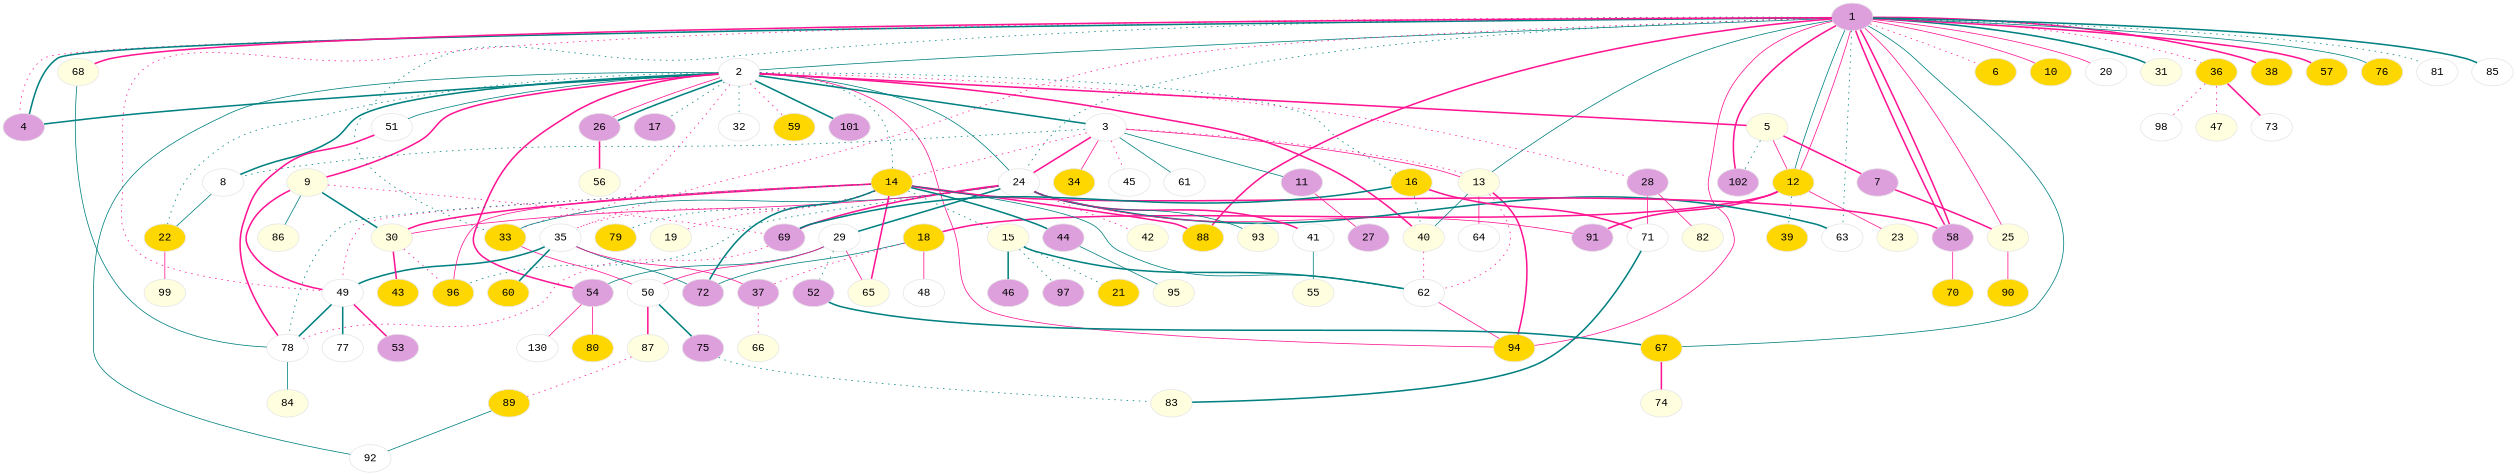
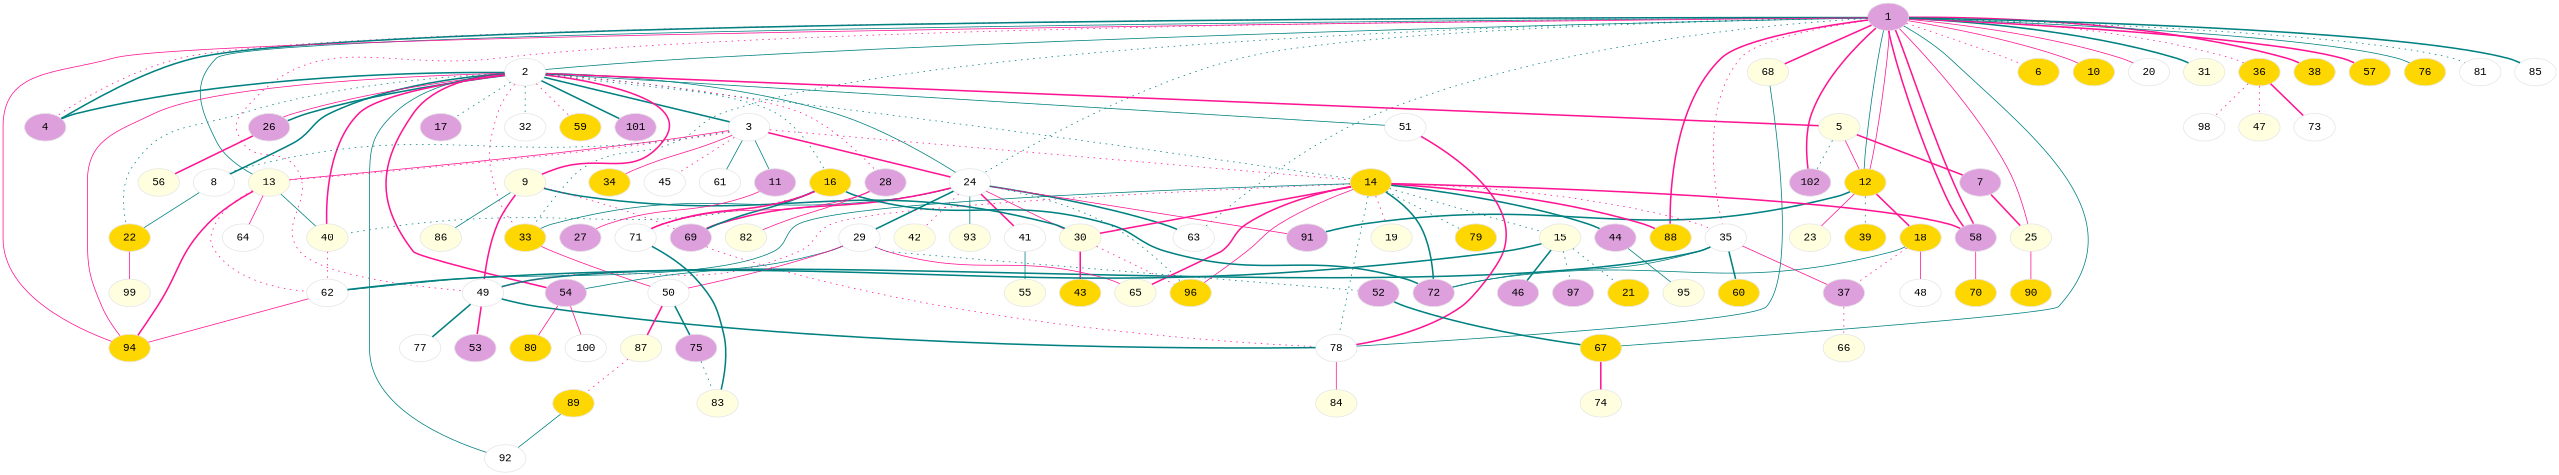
(1693, 210) -> (1589, 218)
none -> (1145, 243)
(537, 348) -> (586, 348)
(288, 376) -> (1336, 376)
